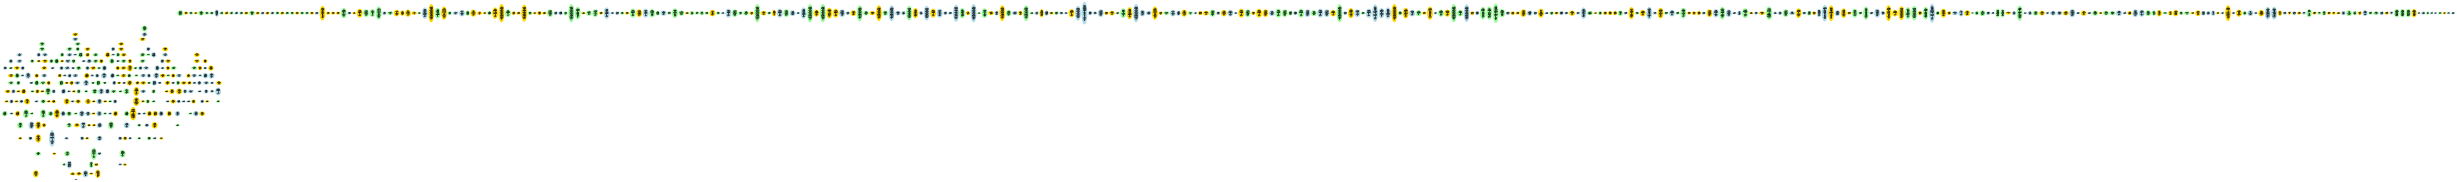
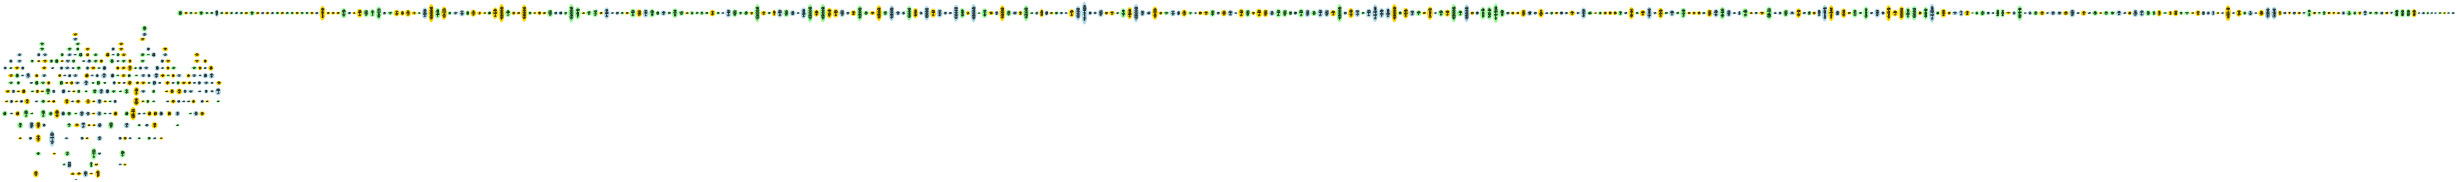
(44, 125) -> (44, 125)
